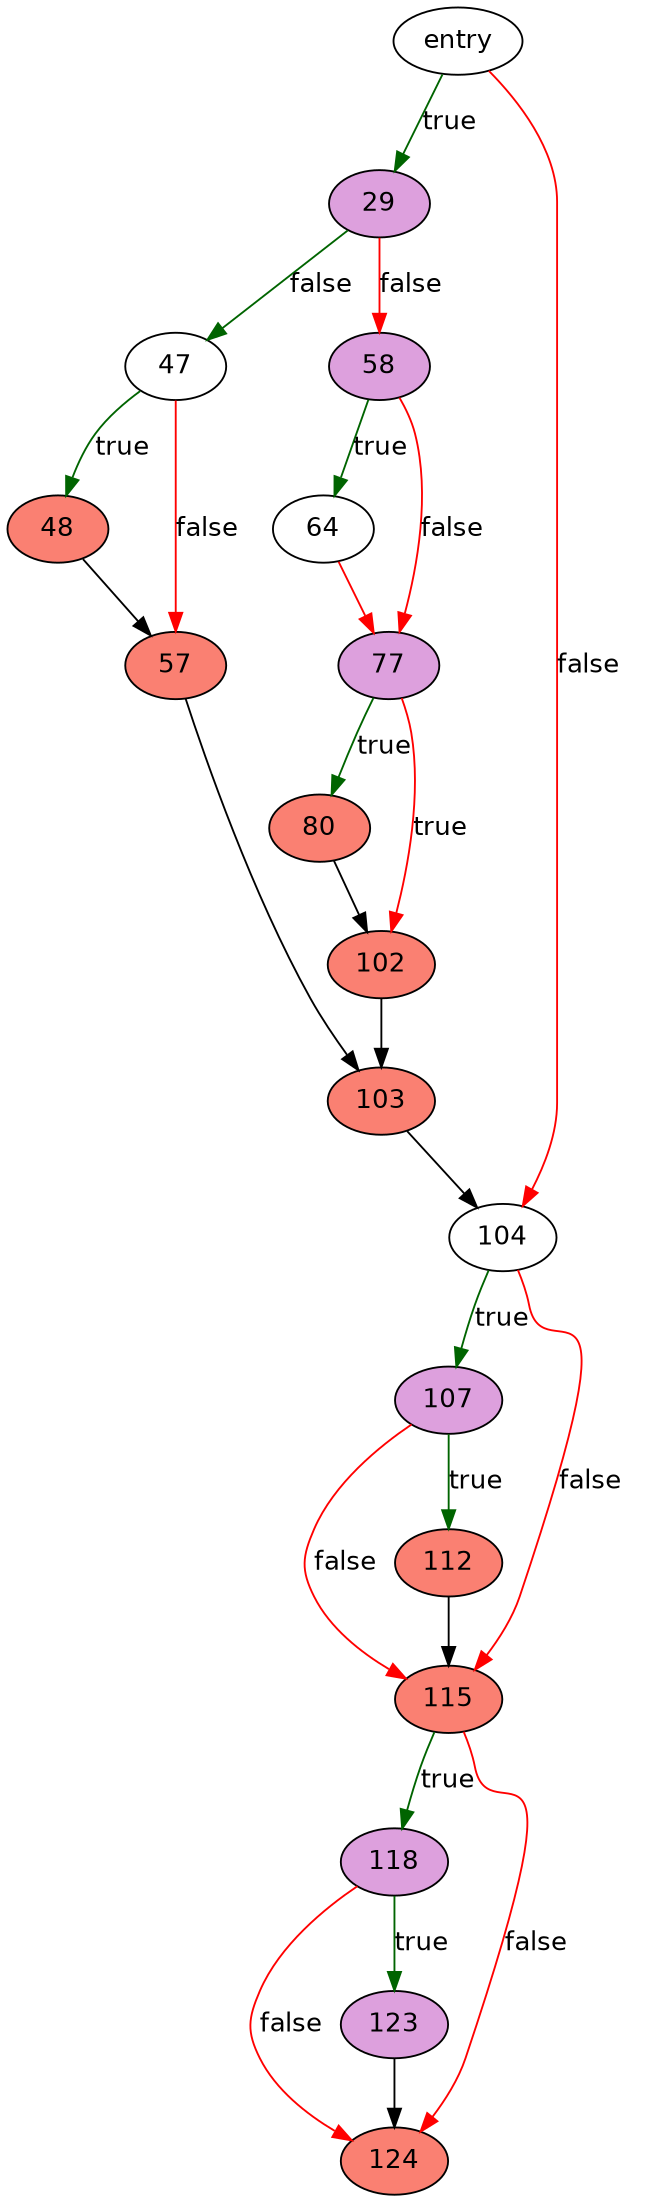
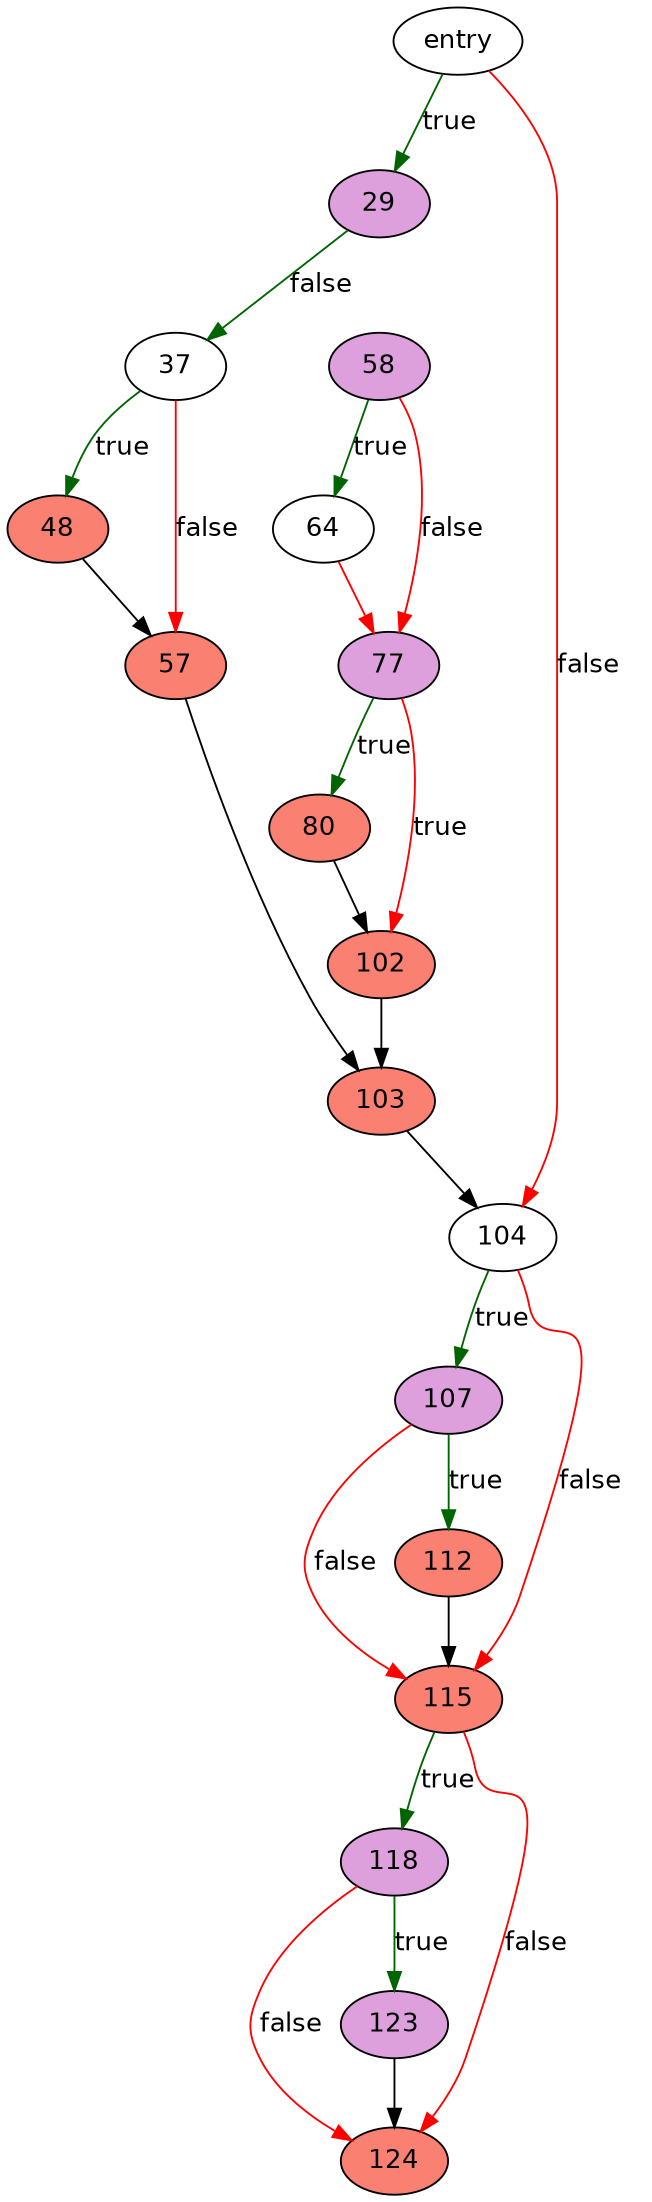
(379, 276) -> none
(176, 366) -> (176, 366)
